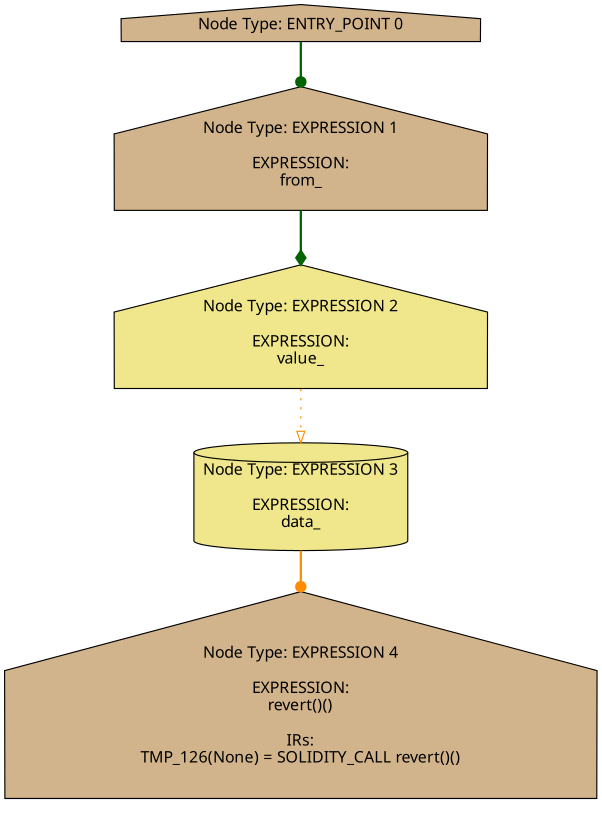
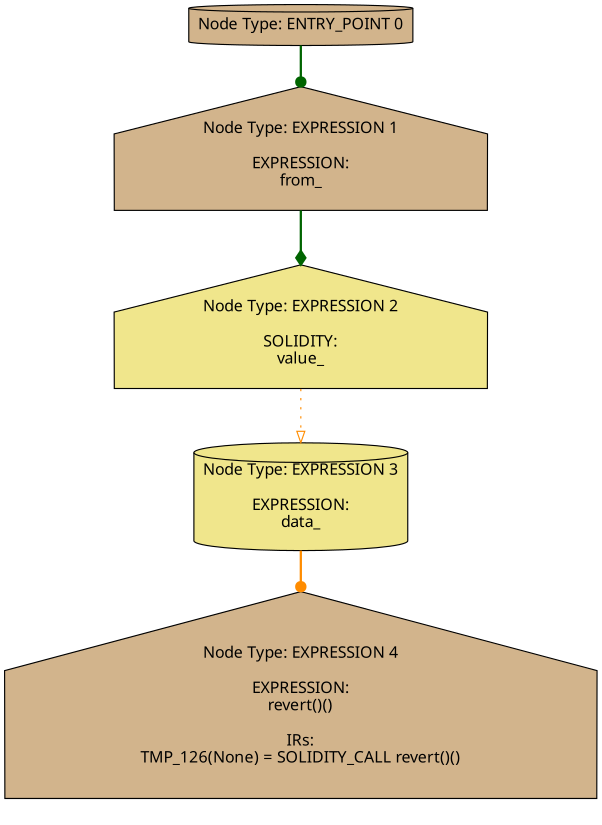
(301, 25) -> (301, 25)
(301, 333) -> (301, 333)
